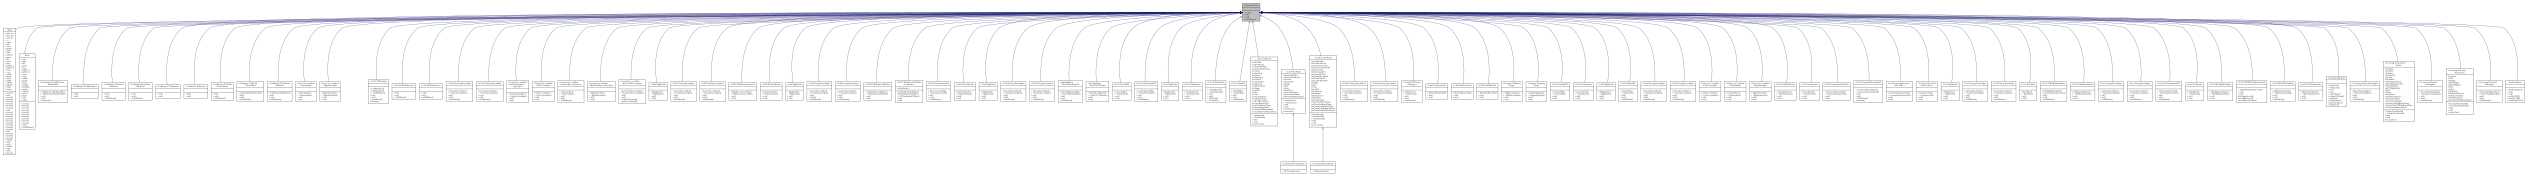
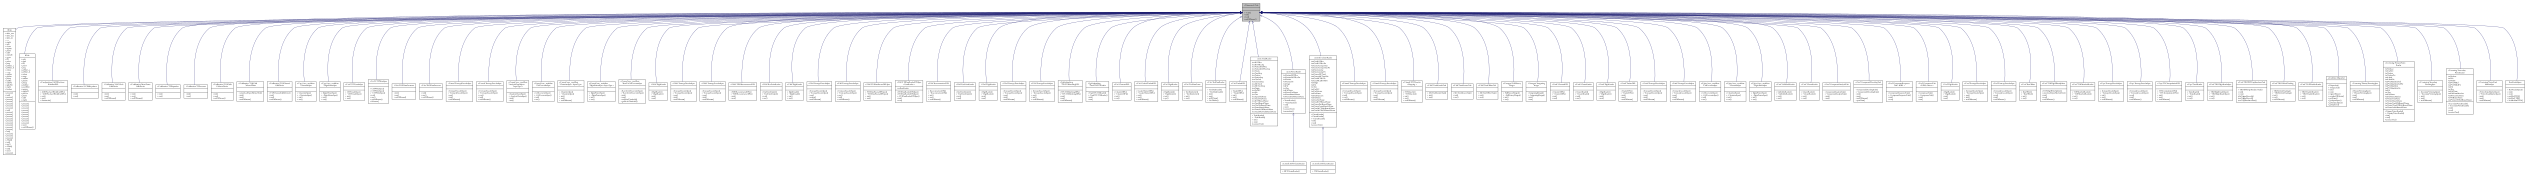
none -> (354, 91)
